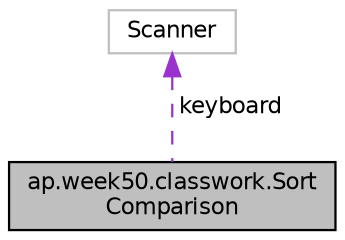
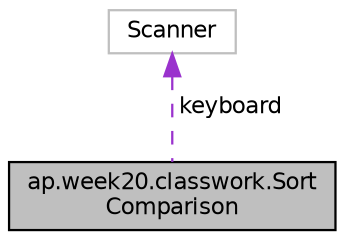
(172, 196) -> (172, 196)
